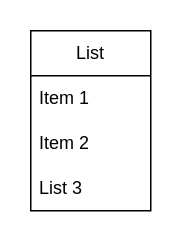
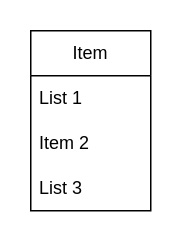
(91, 53) -> (91, 53)
(68, 98) -> (65, 98)
